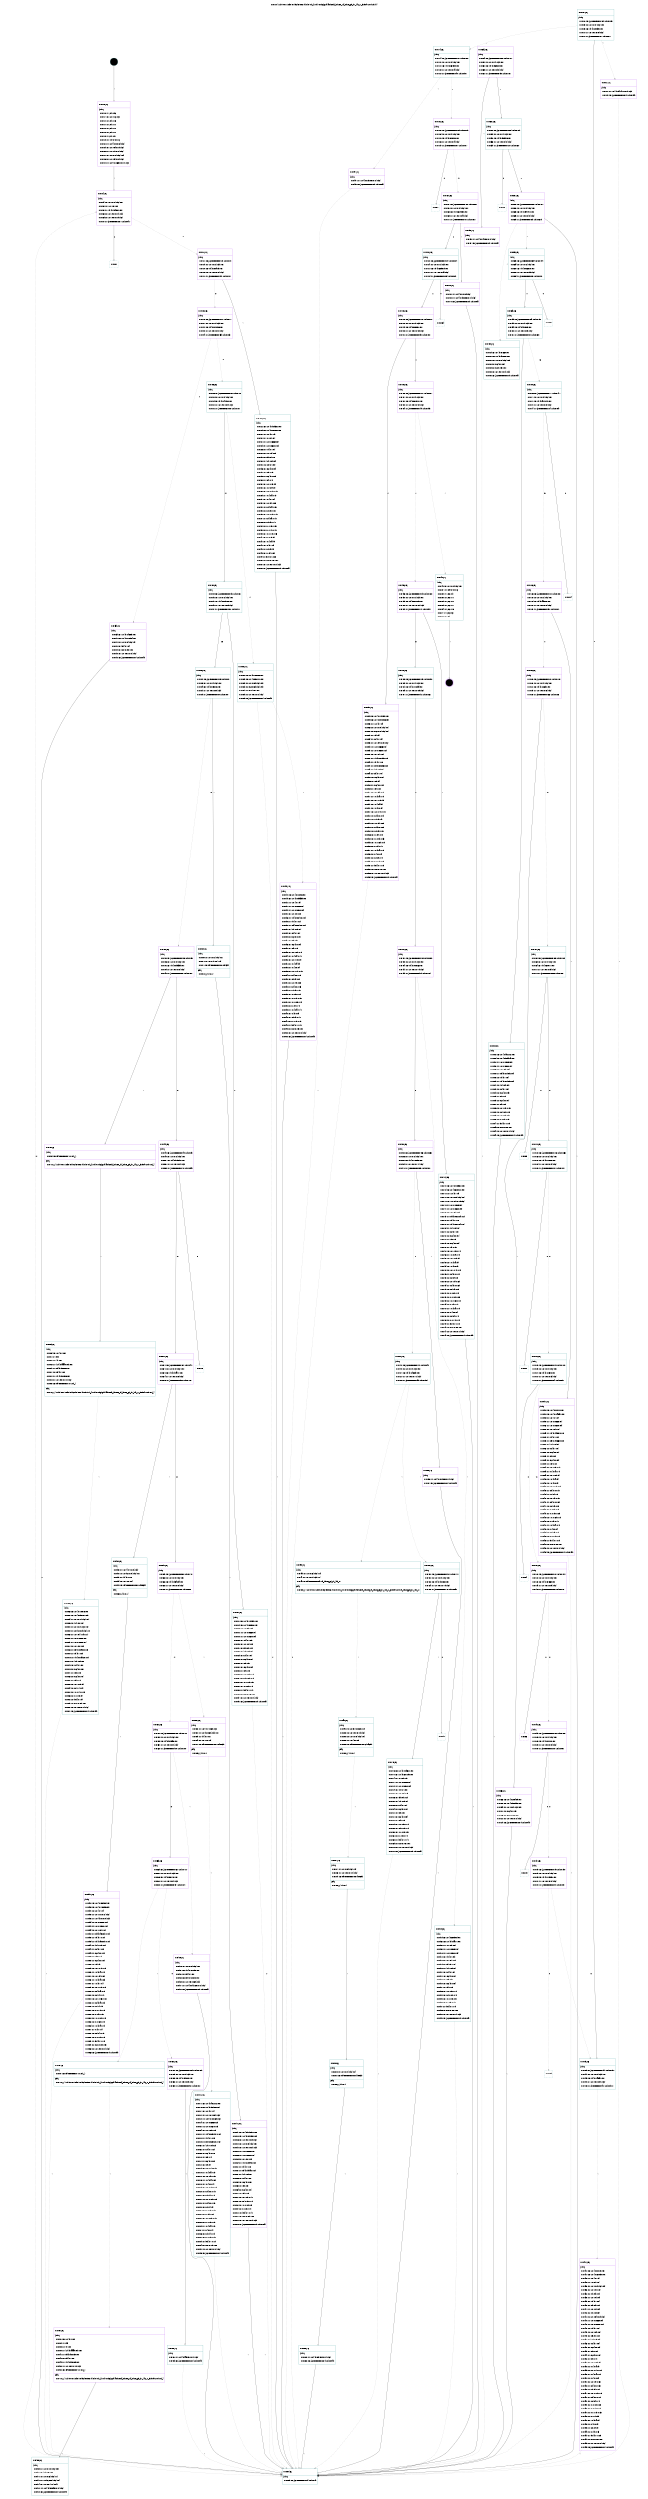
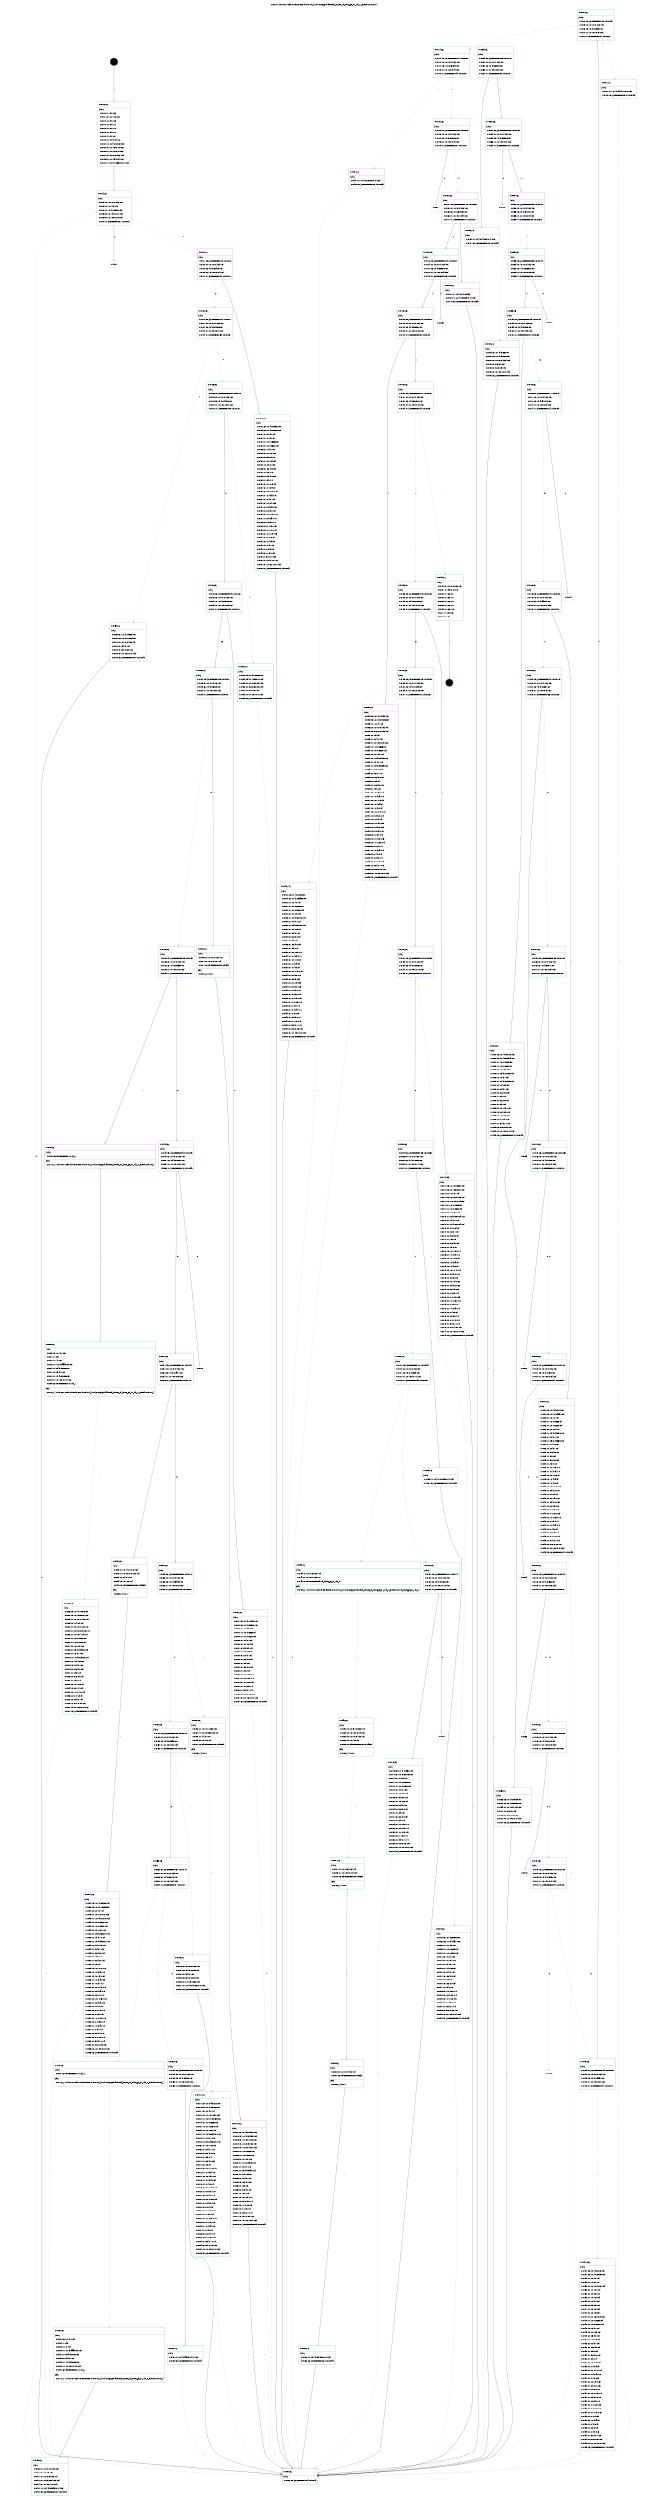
(296, 790) -> (332, 770)
(593, 1049) -> (598, 1050)
(576, 1457) -> (488, 1500)
